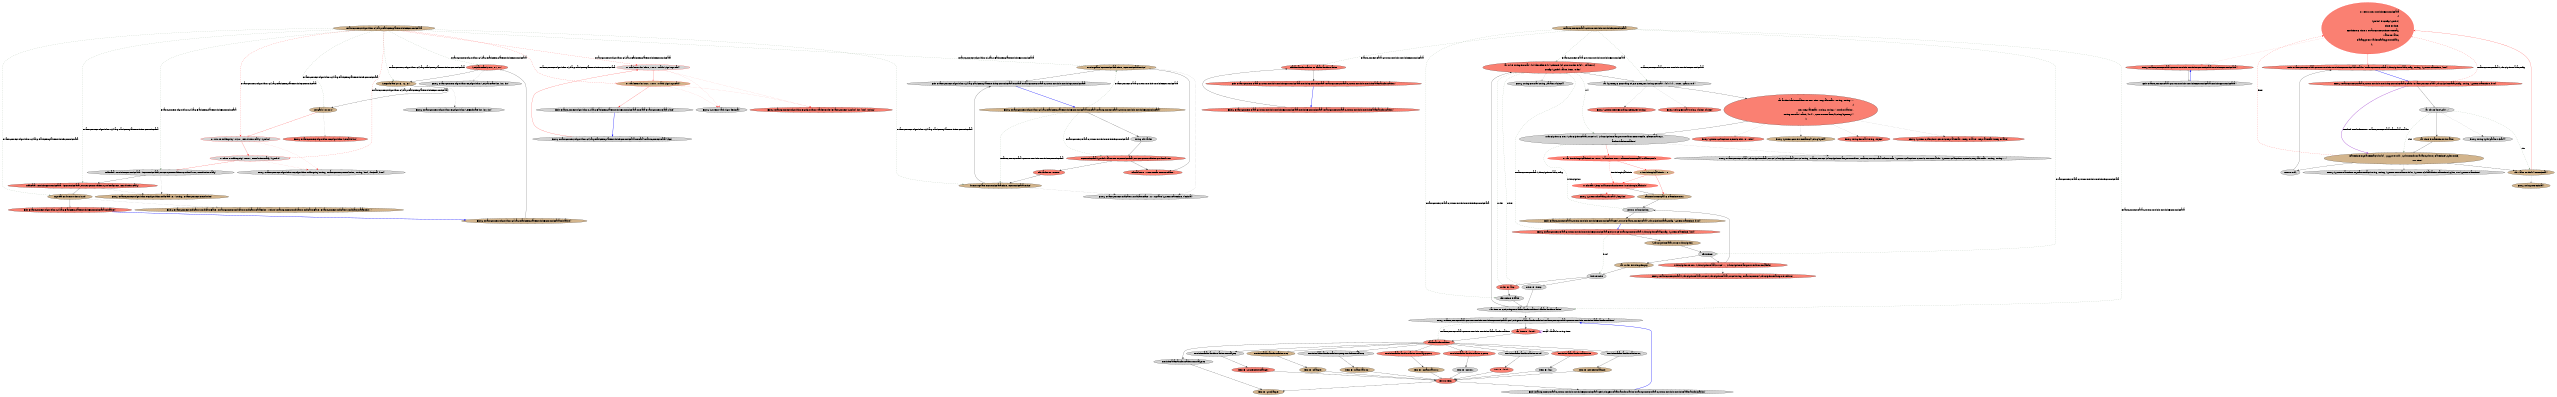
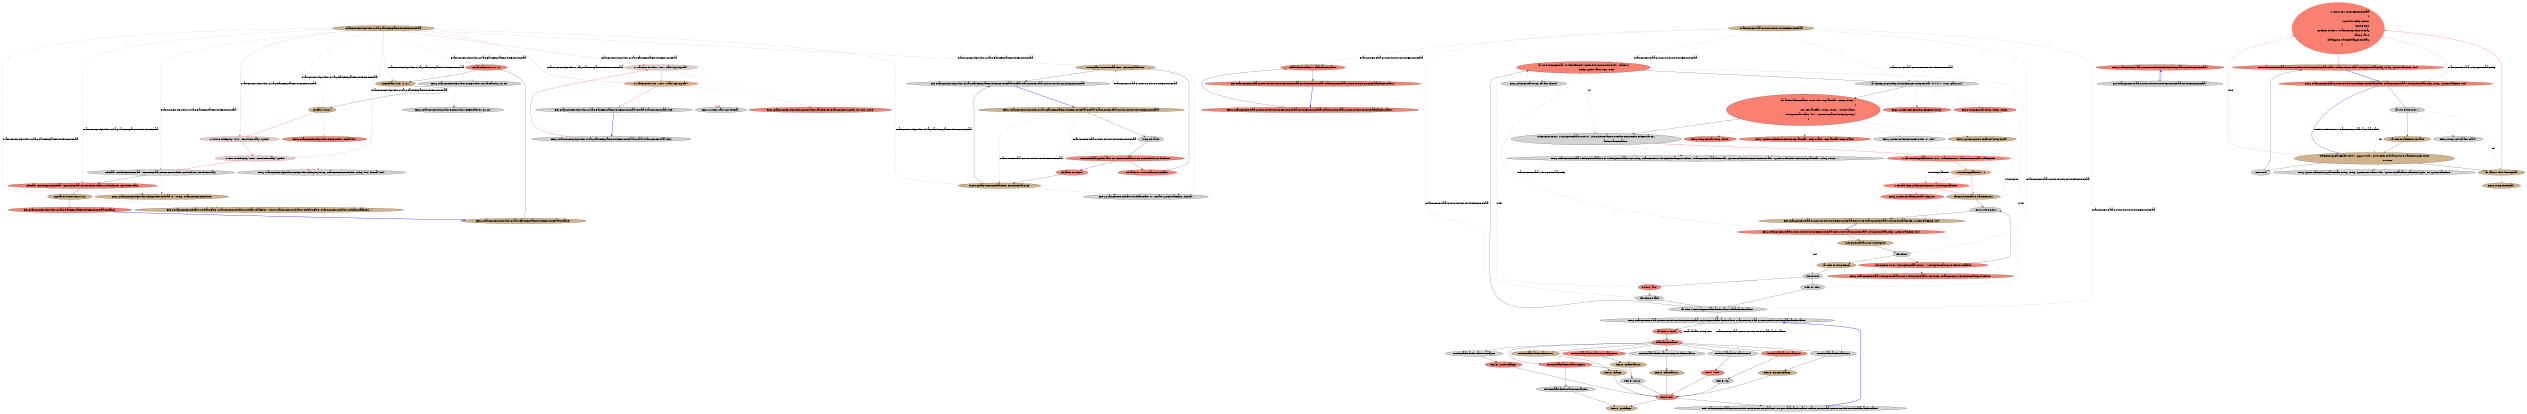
(1728, 139) -> (1909, 139)
(1639, 191) -> (1950, 191)
(1300, 344) -> (1566, 376)
(1253, 370) -> (1504, 365)
(1436, 375) -> (1631, 372)
